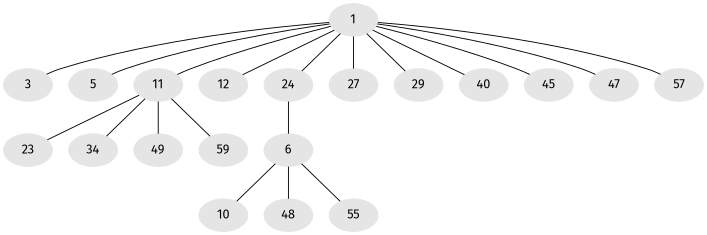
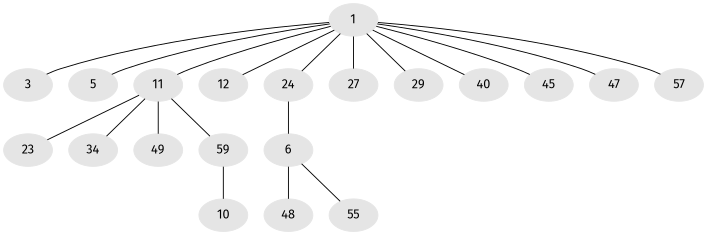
(256, 183) -> (223, 183)
